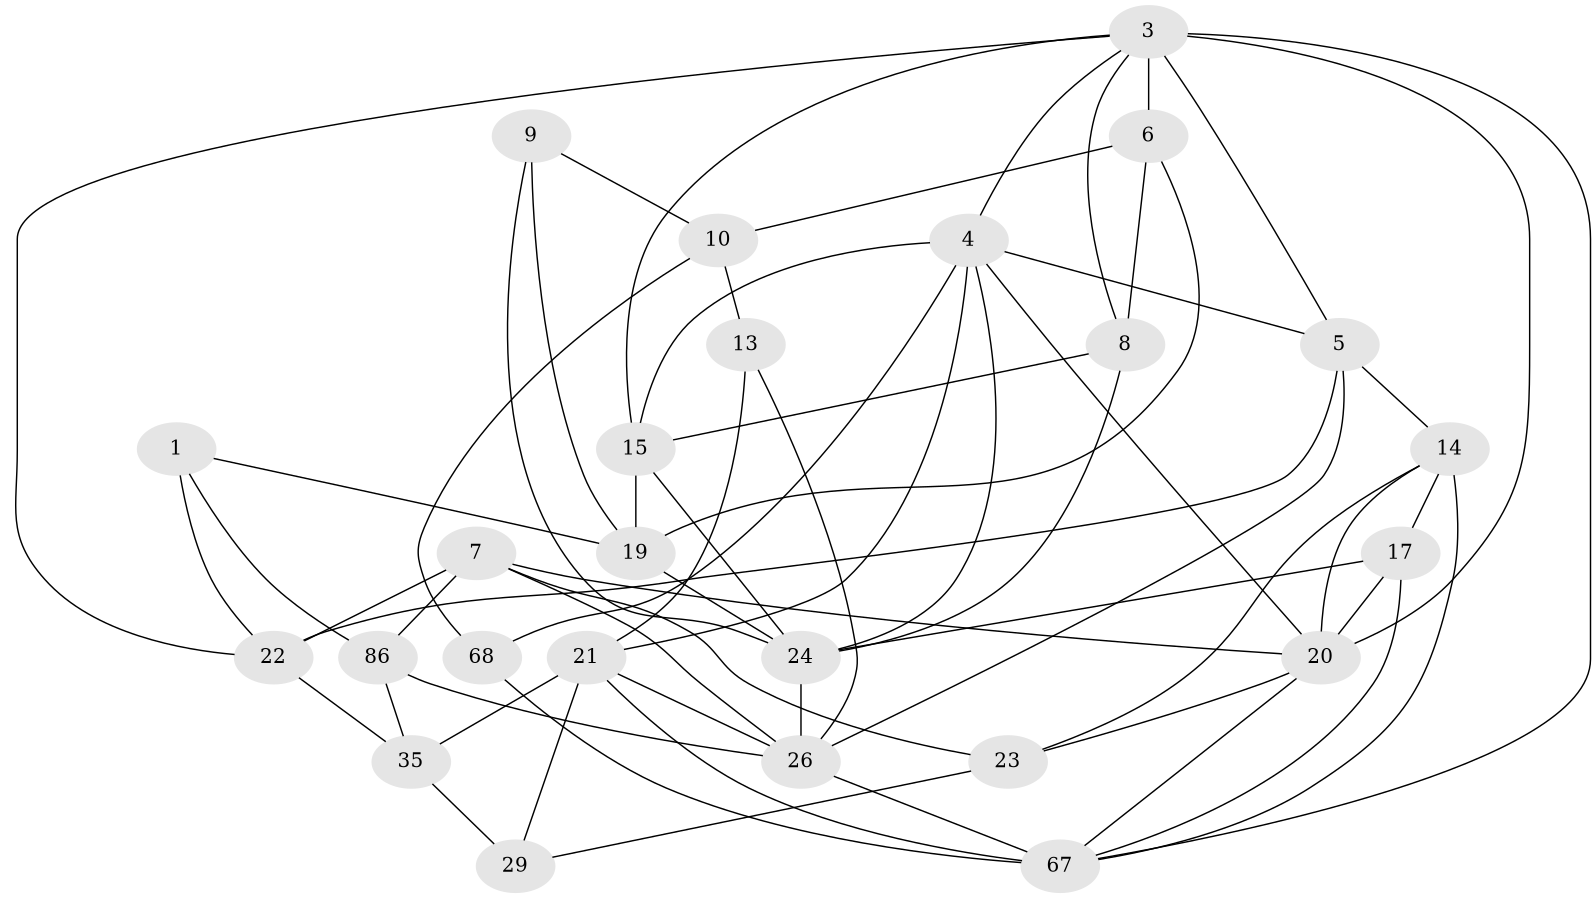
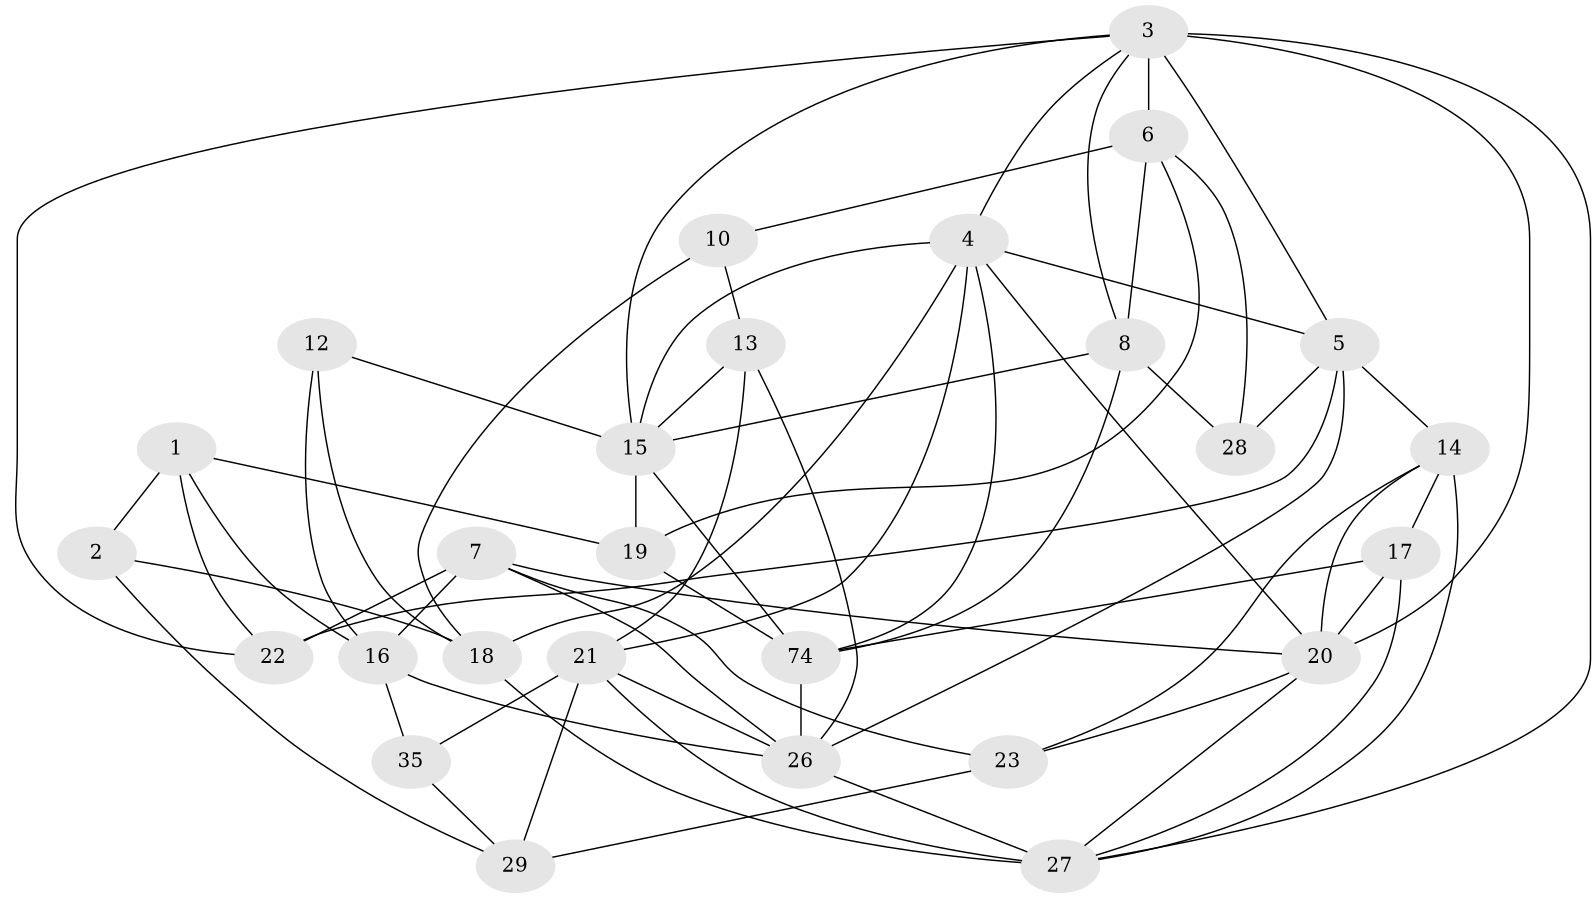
(532, 136) -> none
none -> (317, 345)
none -> (691, 397)
none -> (1236, 449)
none -> (97, 553)
(378, 658) -> (378, 658)
(482, 658) -> (482, 658)
(801, 658) -> (801, 658)
(342, 710) -> none
(1060, 866) -> (1060, 866)
